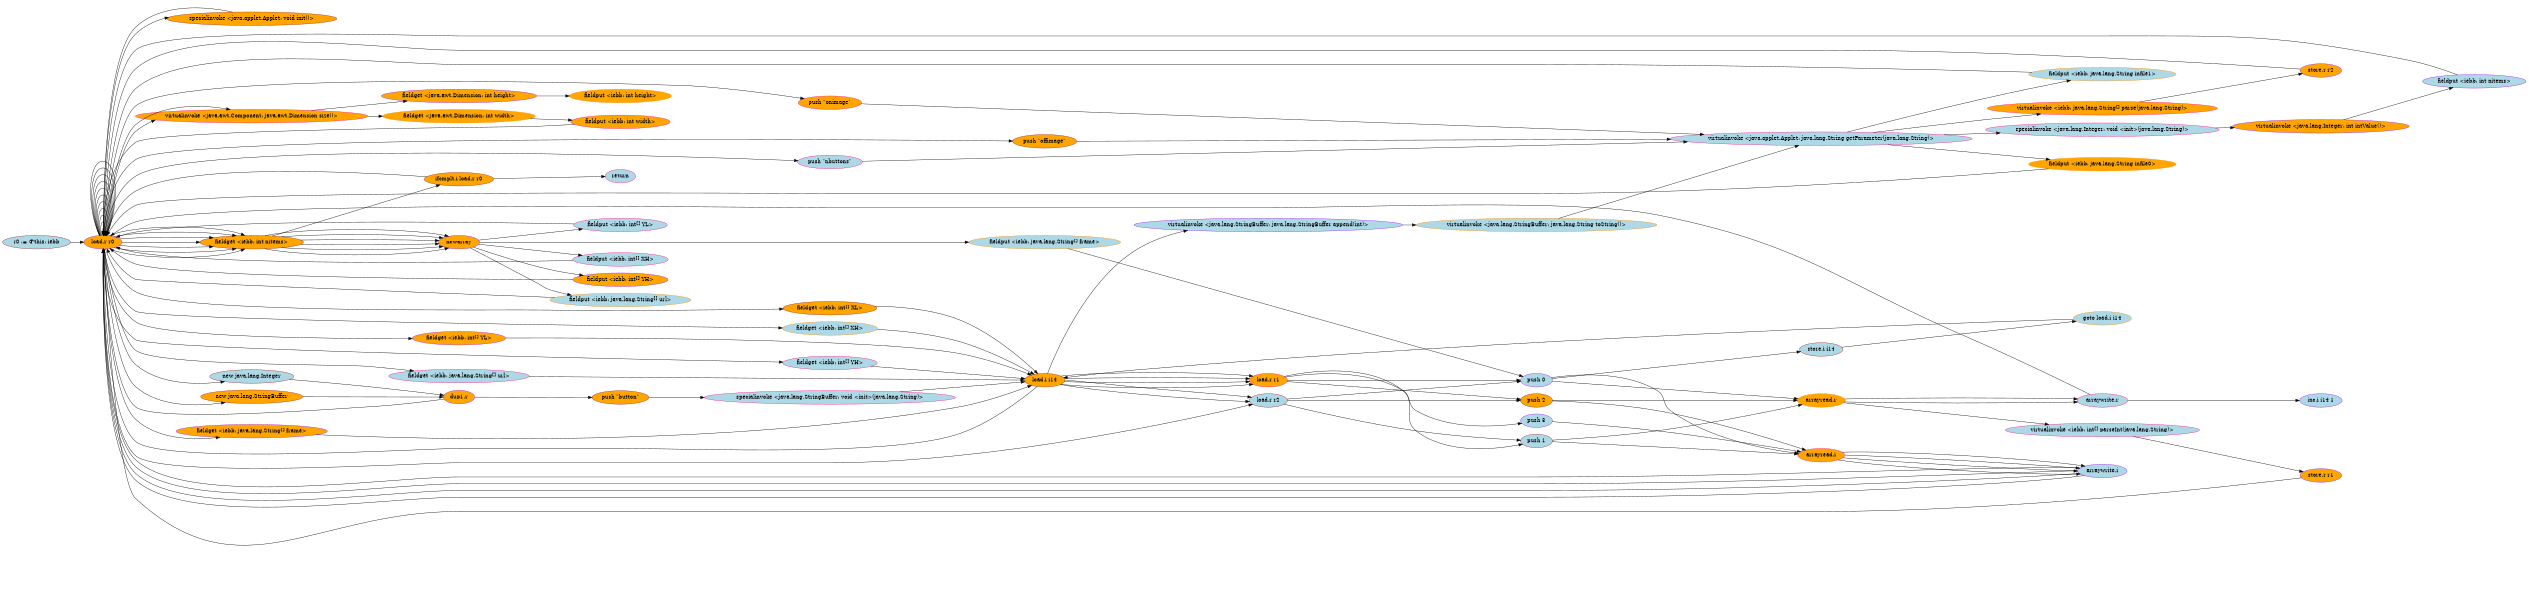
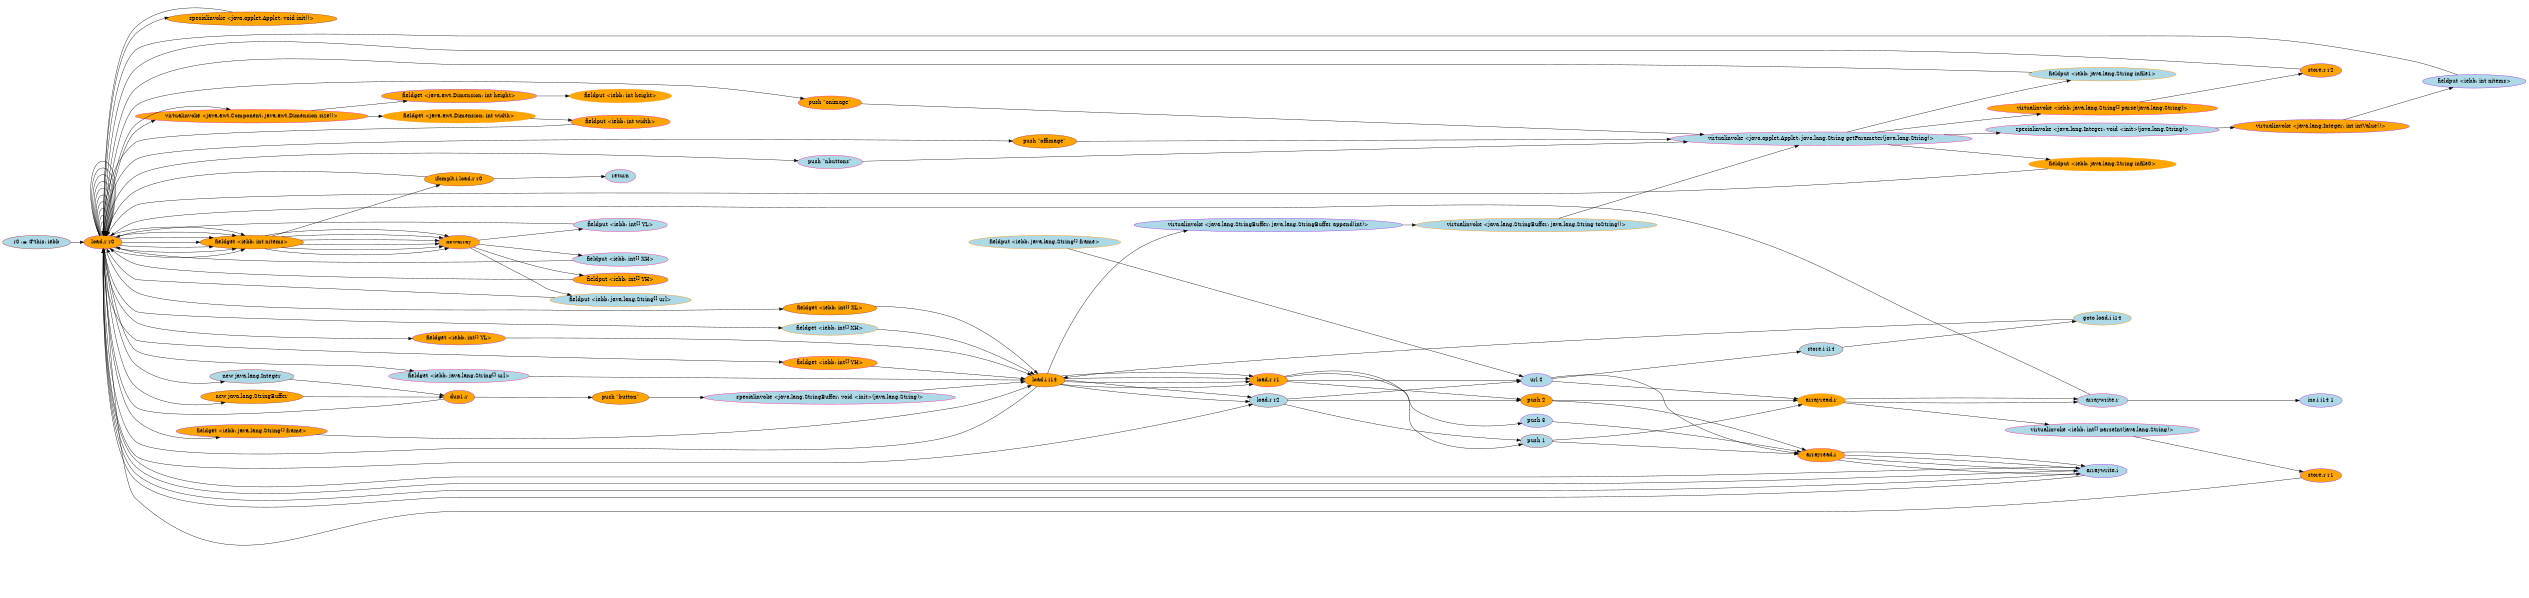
(722, 242) -> none
(830, 363) -> (830, 363)
(1537, 380) -> (1537, 380)
